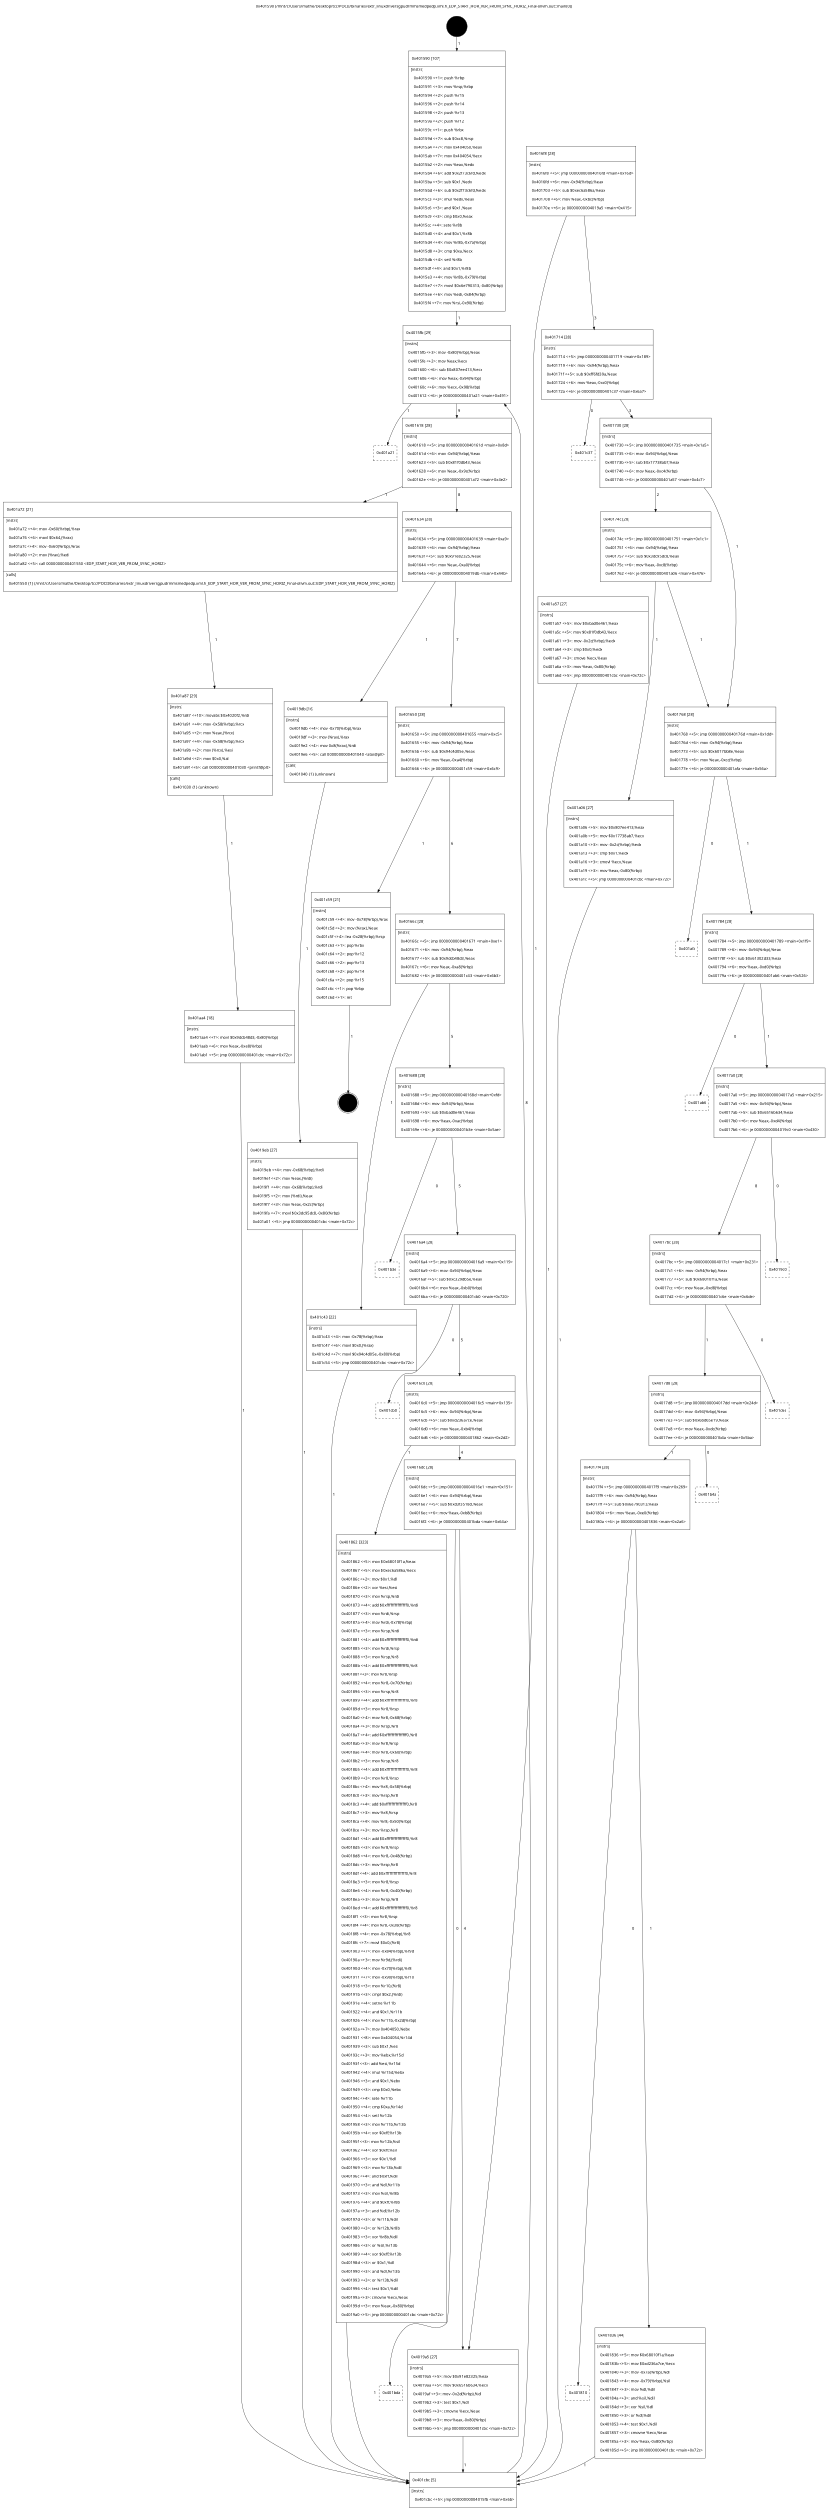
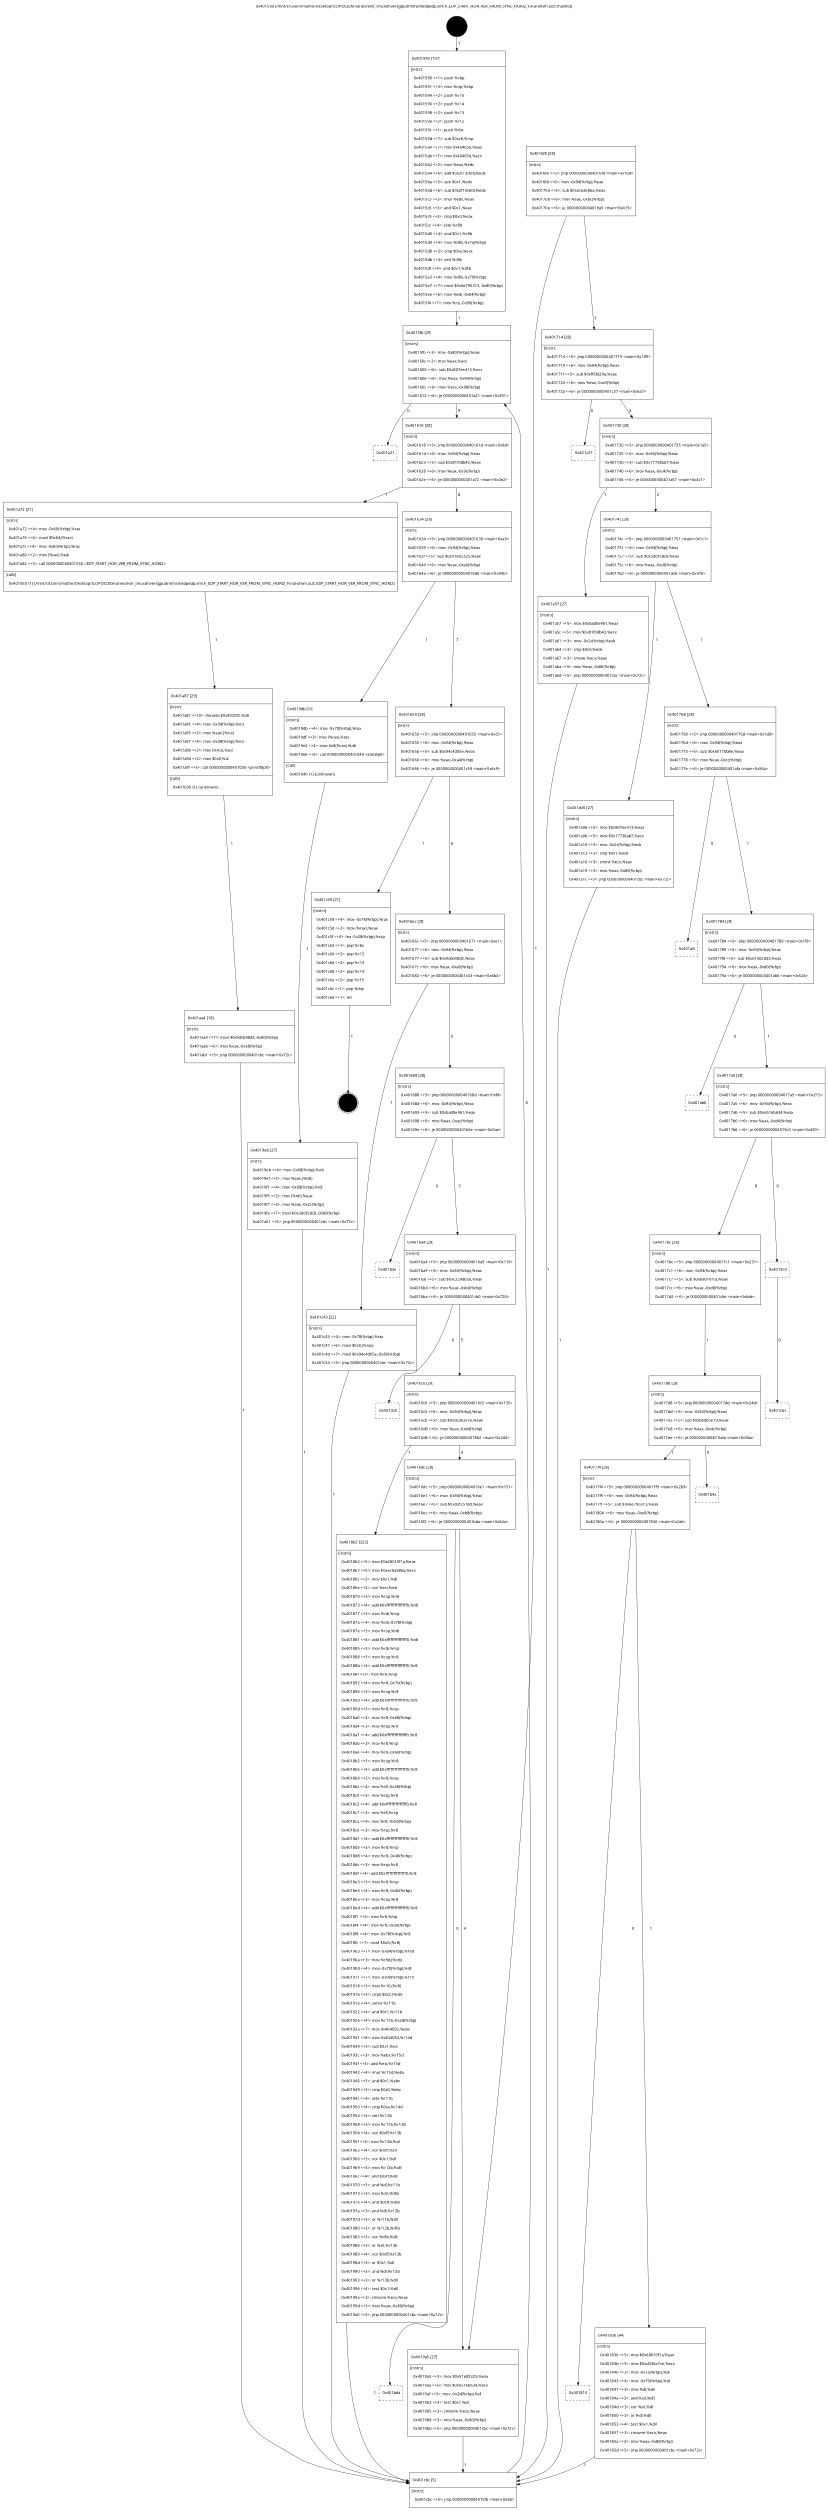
(408, 411) -> (408, 411)
(735, 593) -> (587, 539)
(751, 1352) -> (777, 1339)
